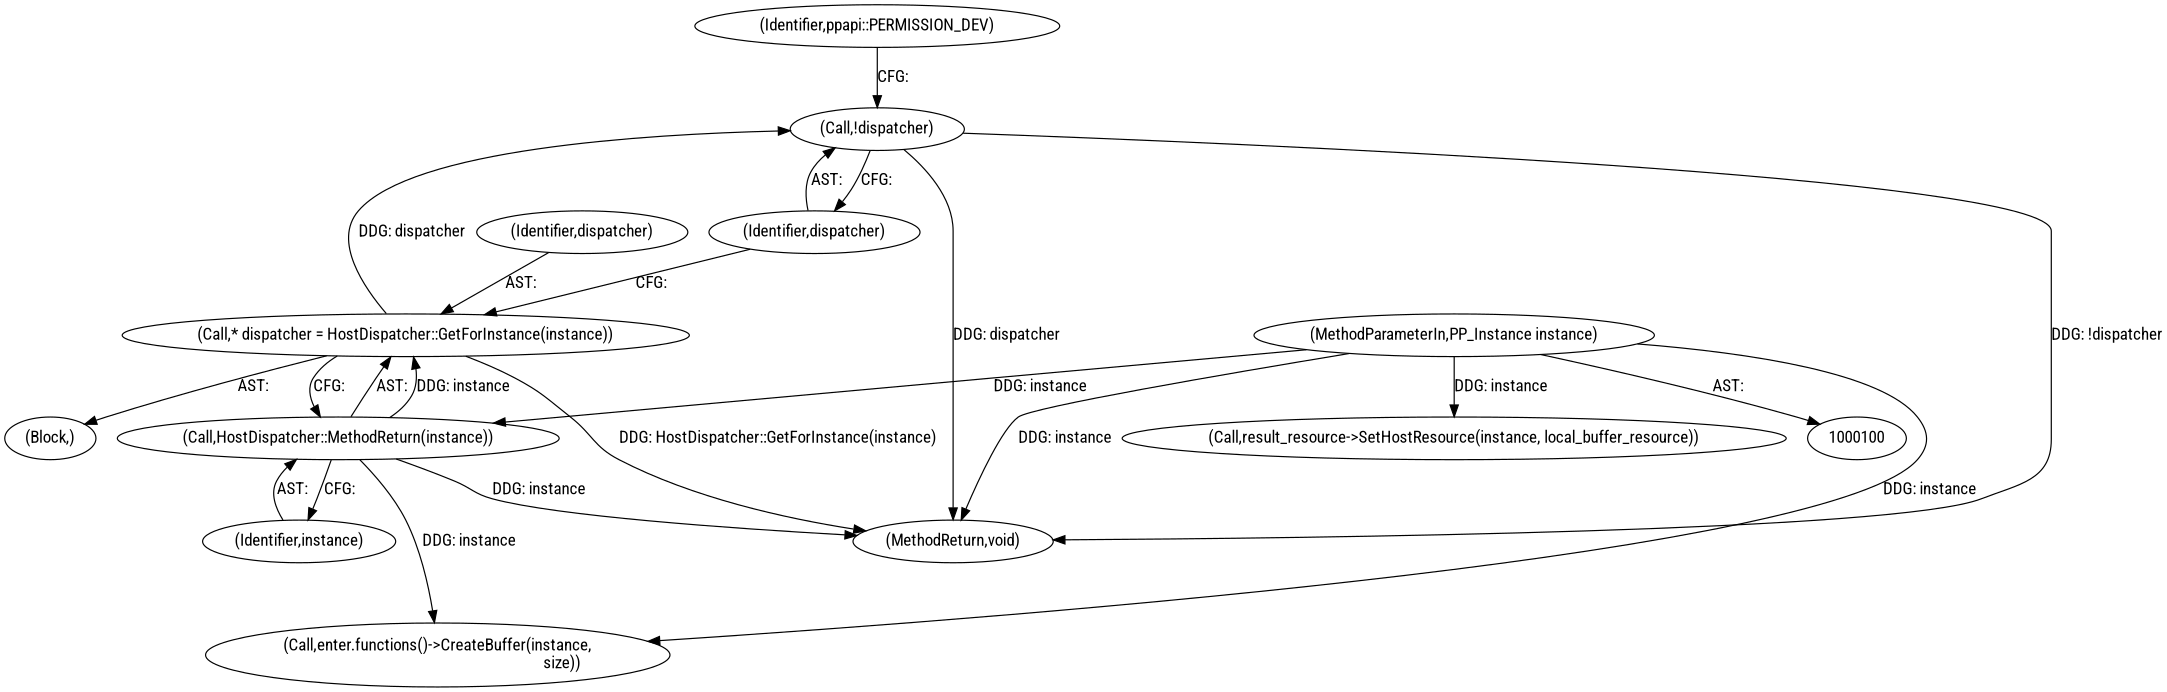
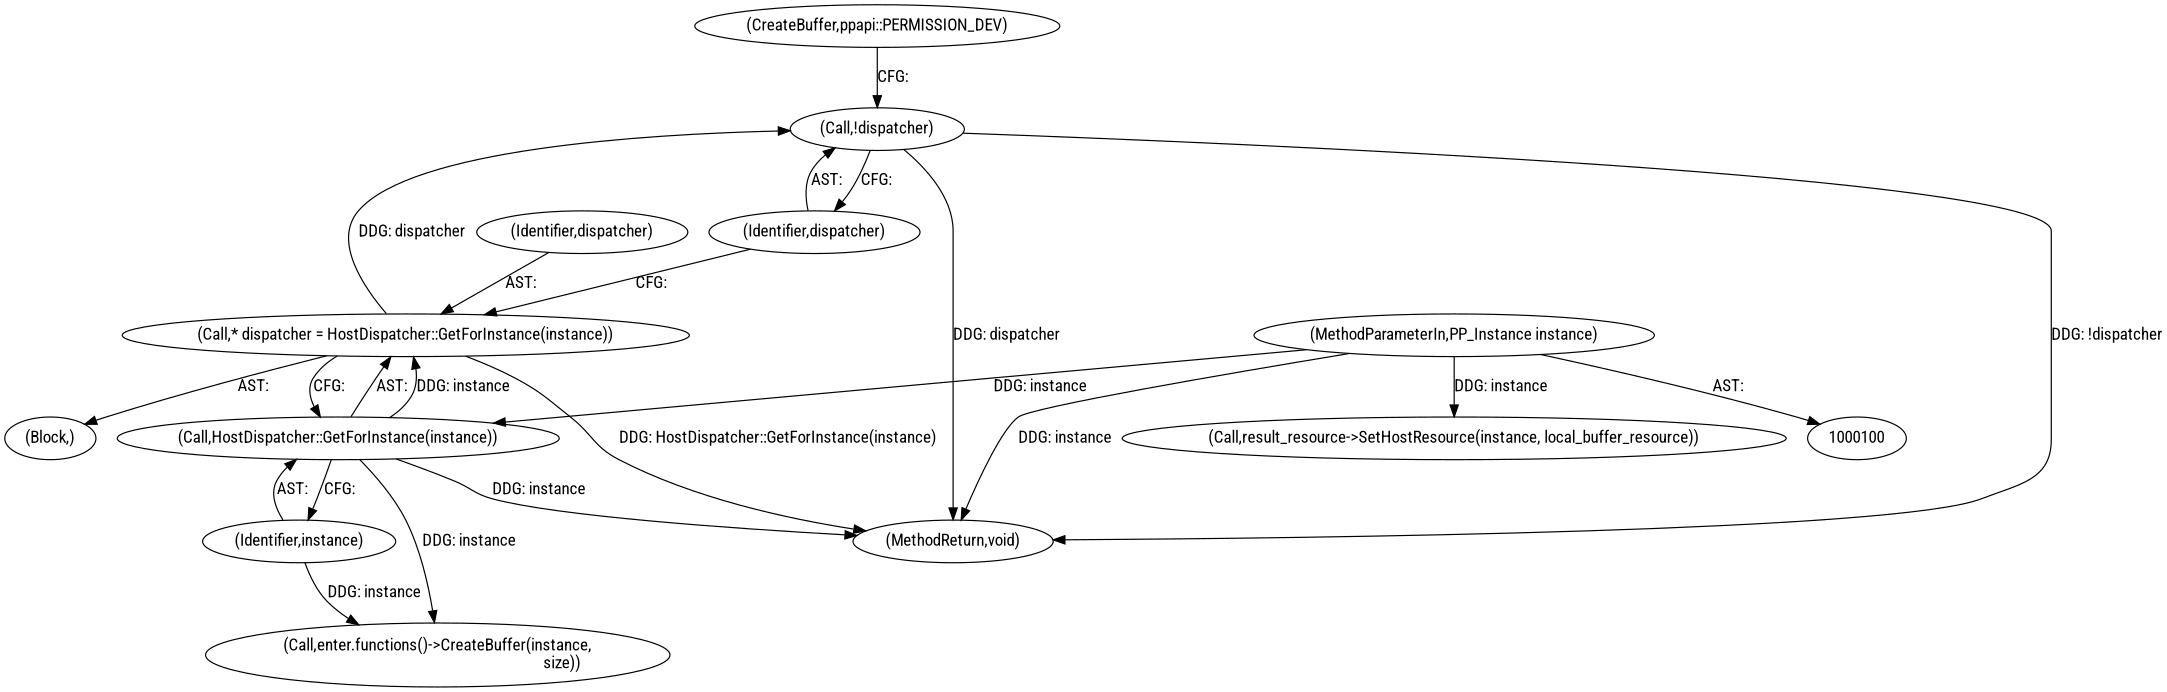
(877, 26) -> (877, 26)
(338, 438) -> (338, 438)
(1466, 567) -> (321, 595)
